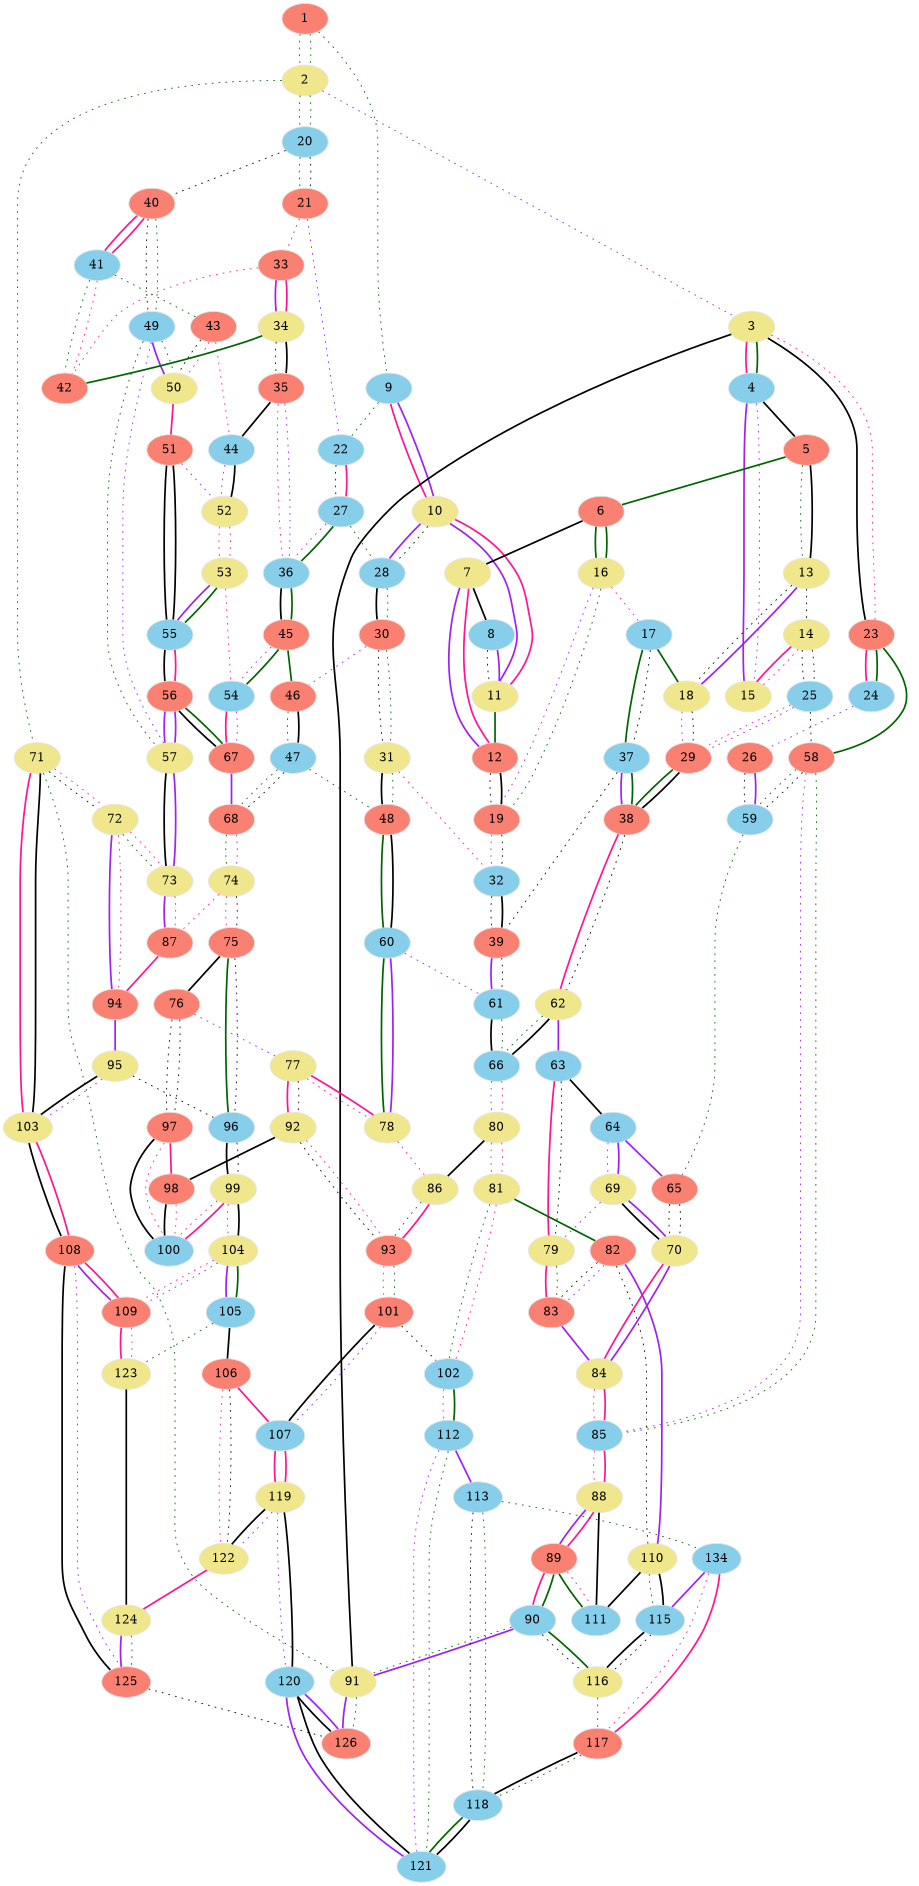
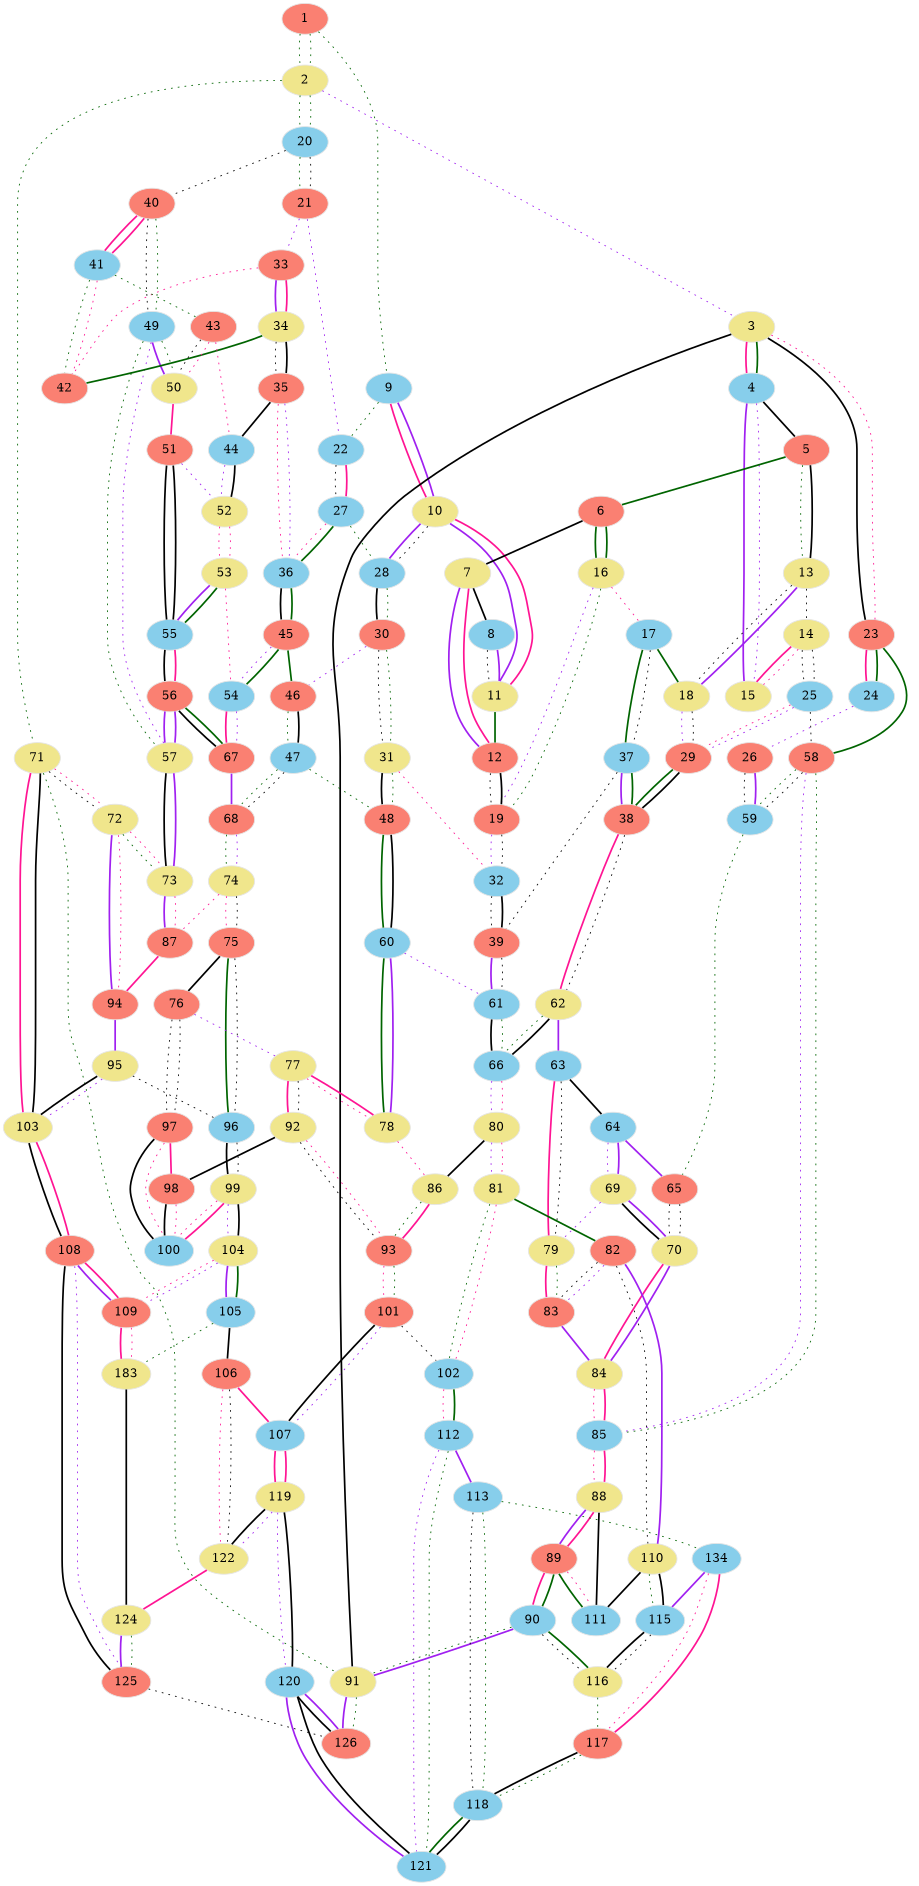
(126, 1374) -> (126, 1374)
